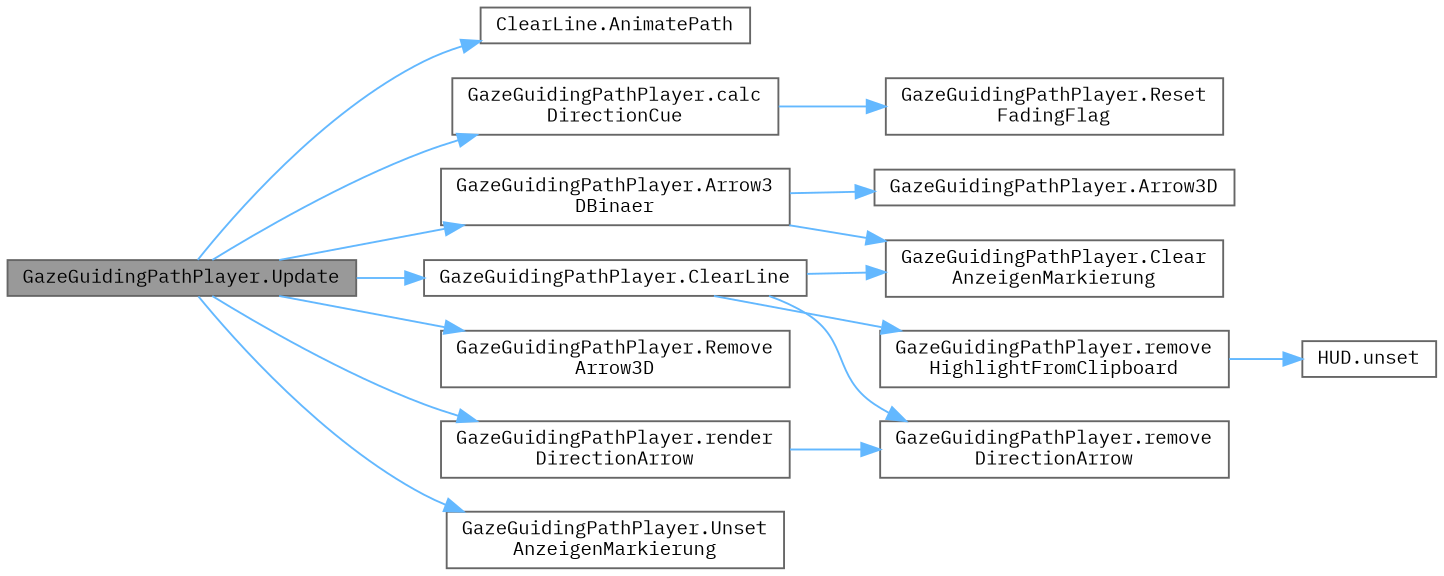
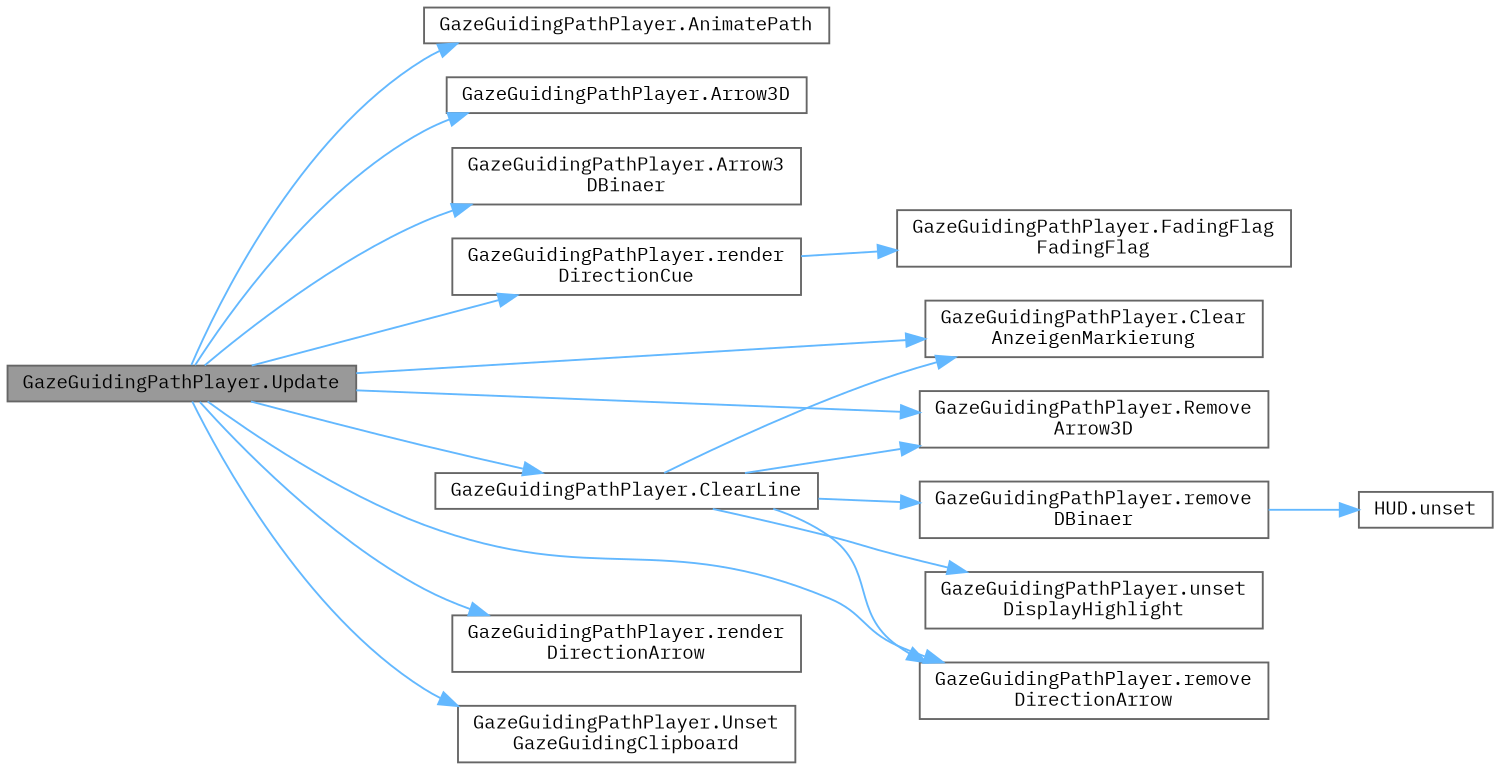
(615, 25) -> (627, 25)
(615, 106) -> (627, 267)
(1055, 106) -> (1094, 238)
(823, 193) -> (306, 225)
(828, 232) -> (631, 357)
(1055, 359) -> (1094, 510)
(826, 450) -> (559, 555)
none -> (823, 461)
(615, 540) -> (627, 734)
none -> (1094, 600)
